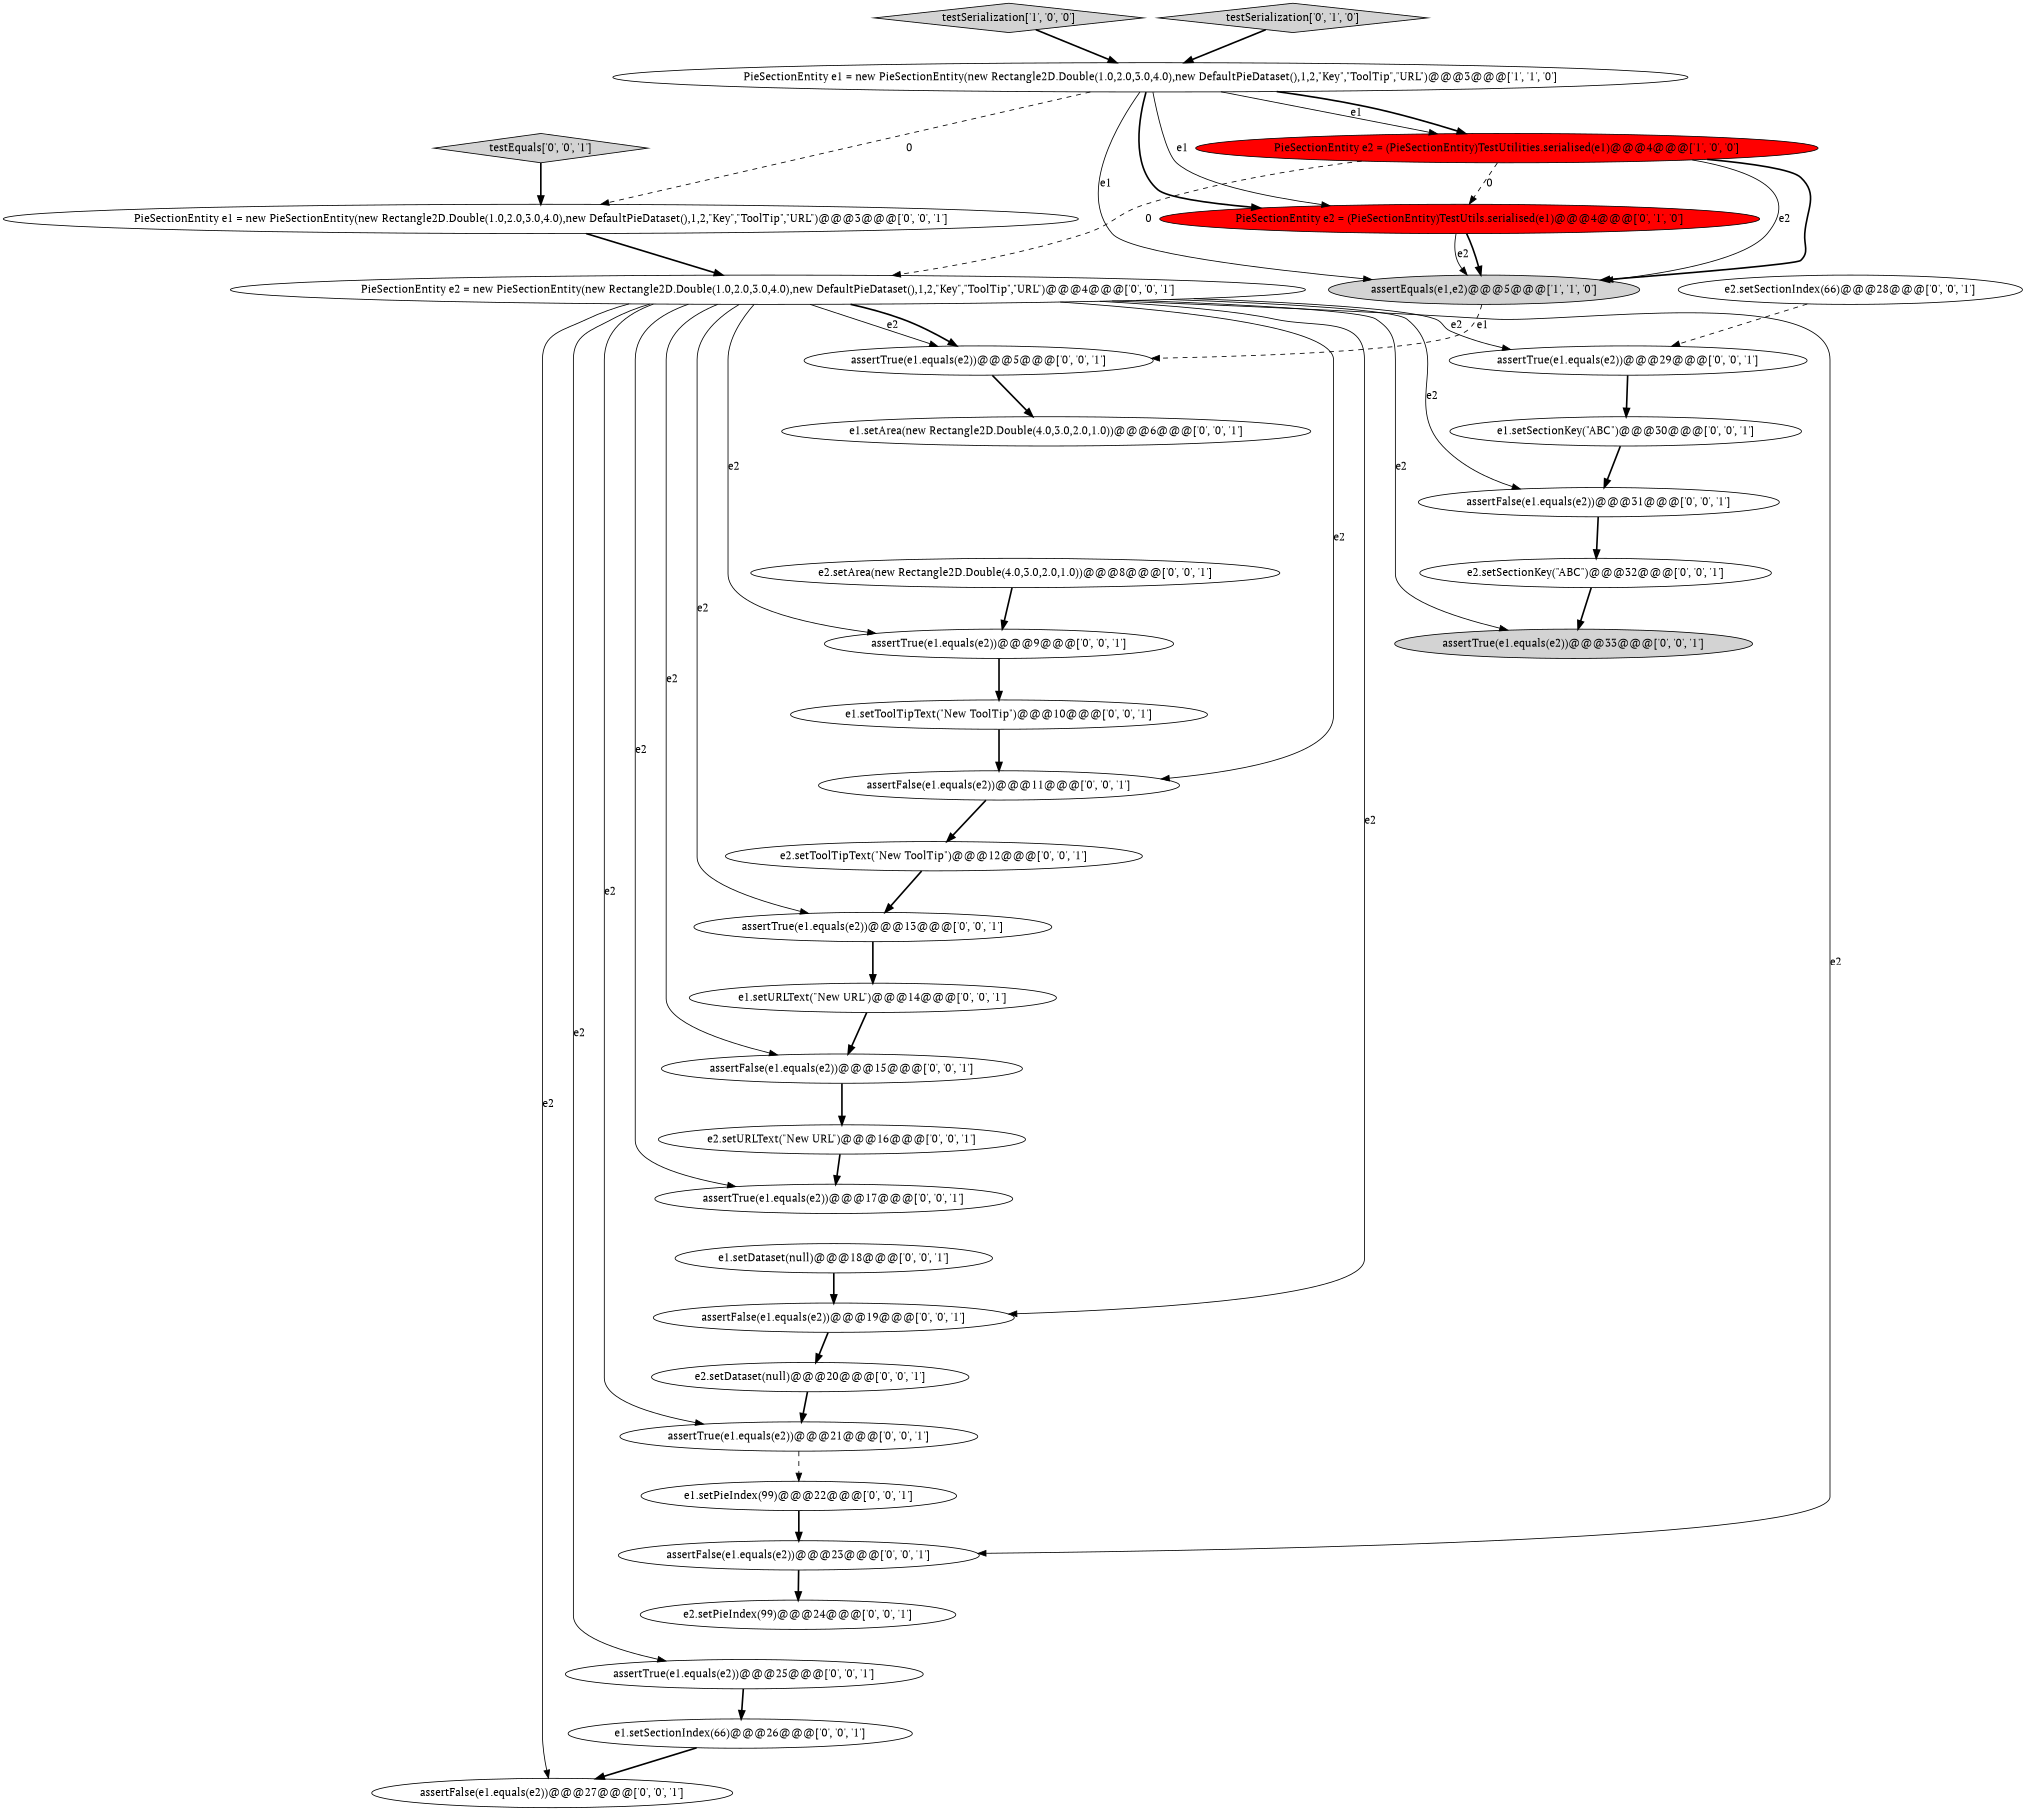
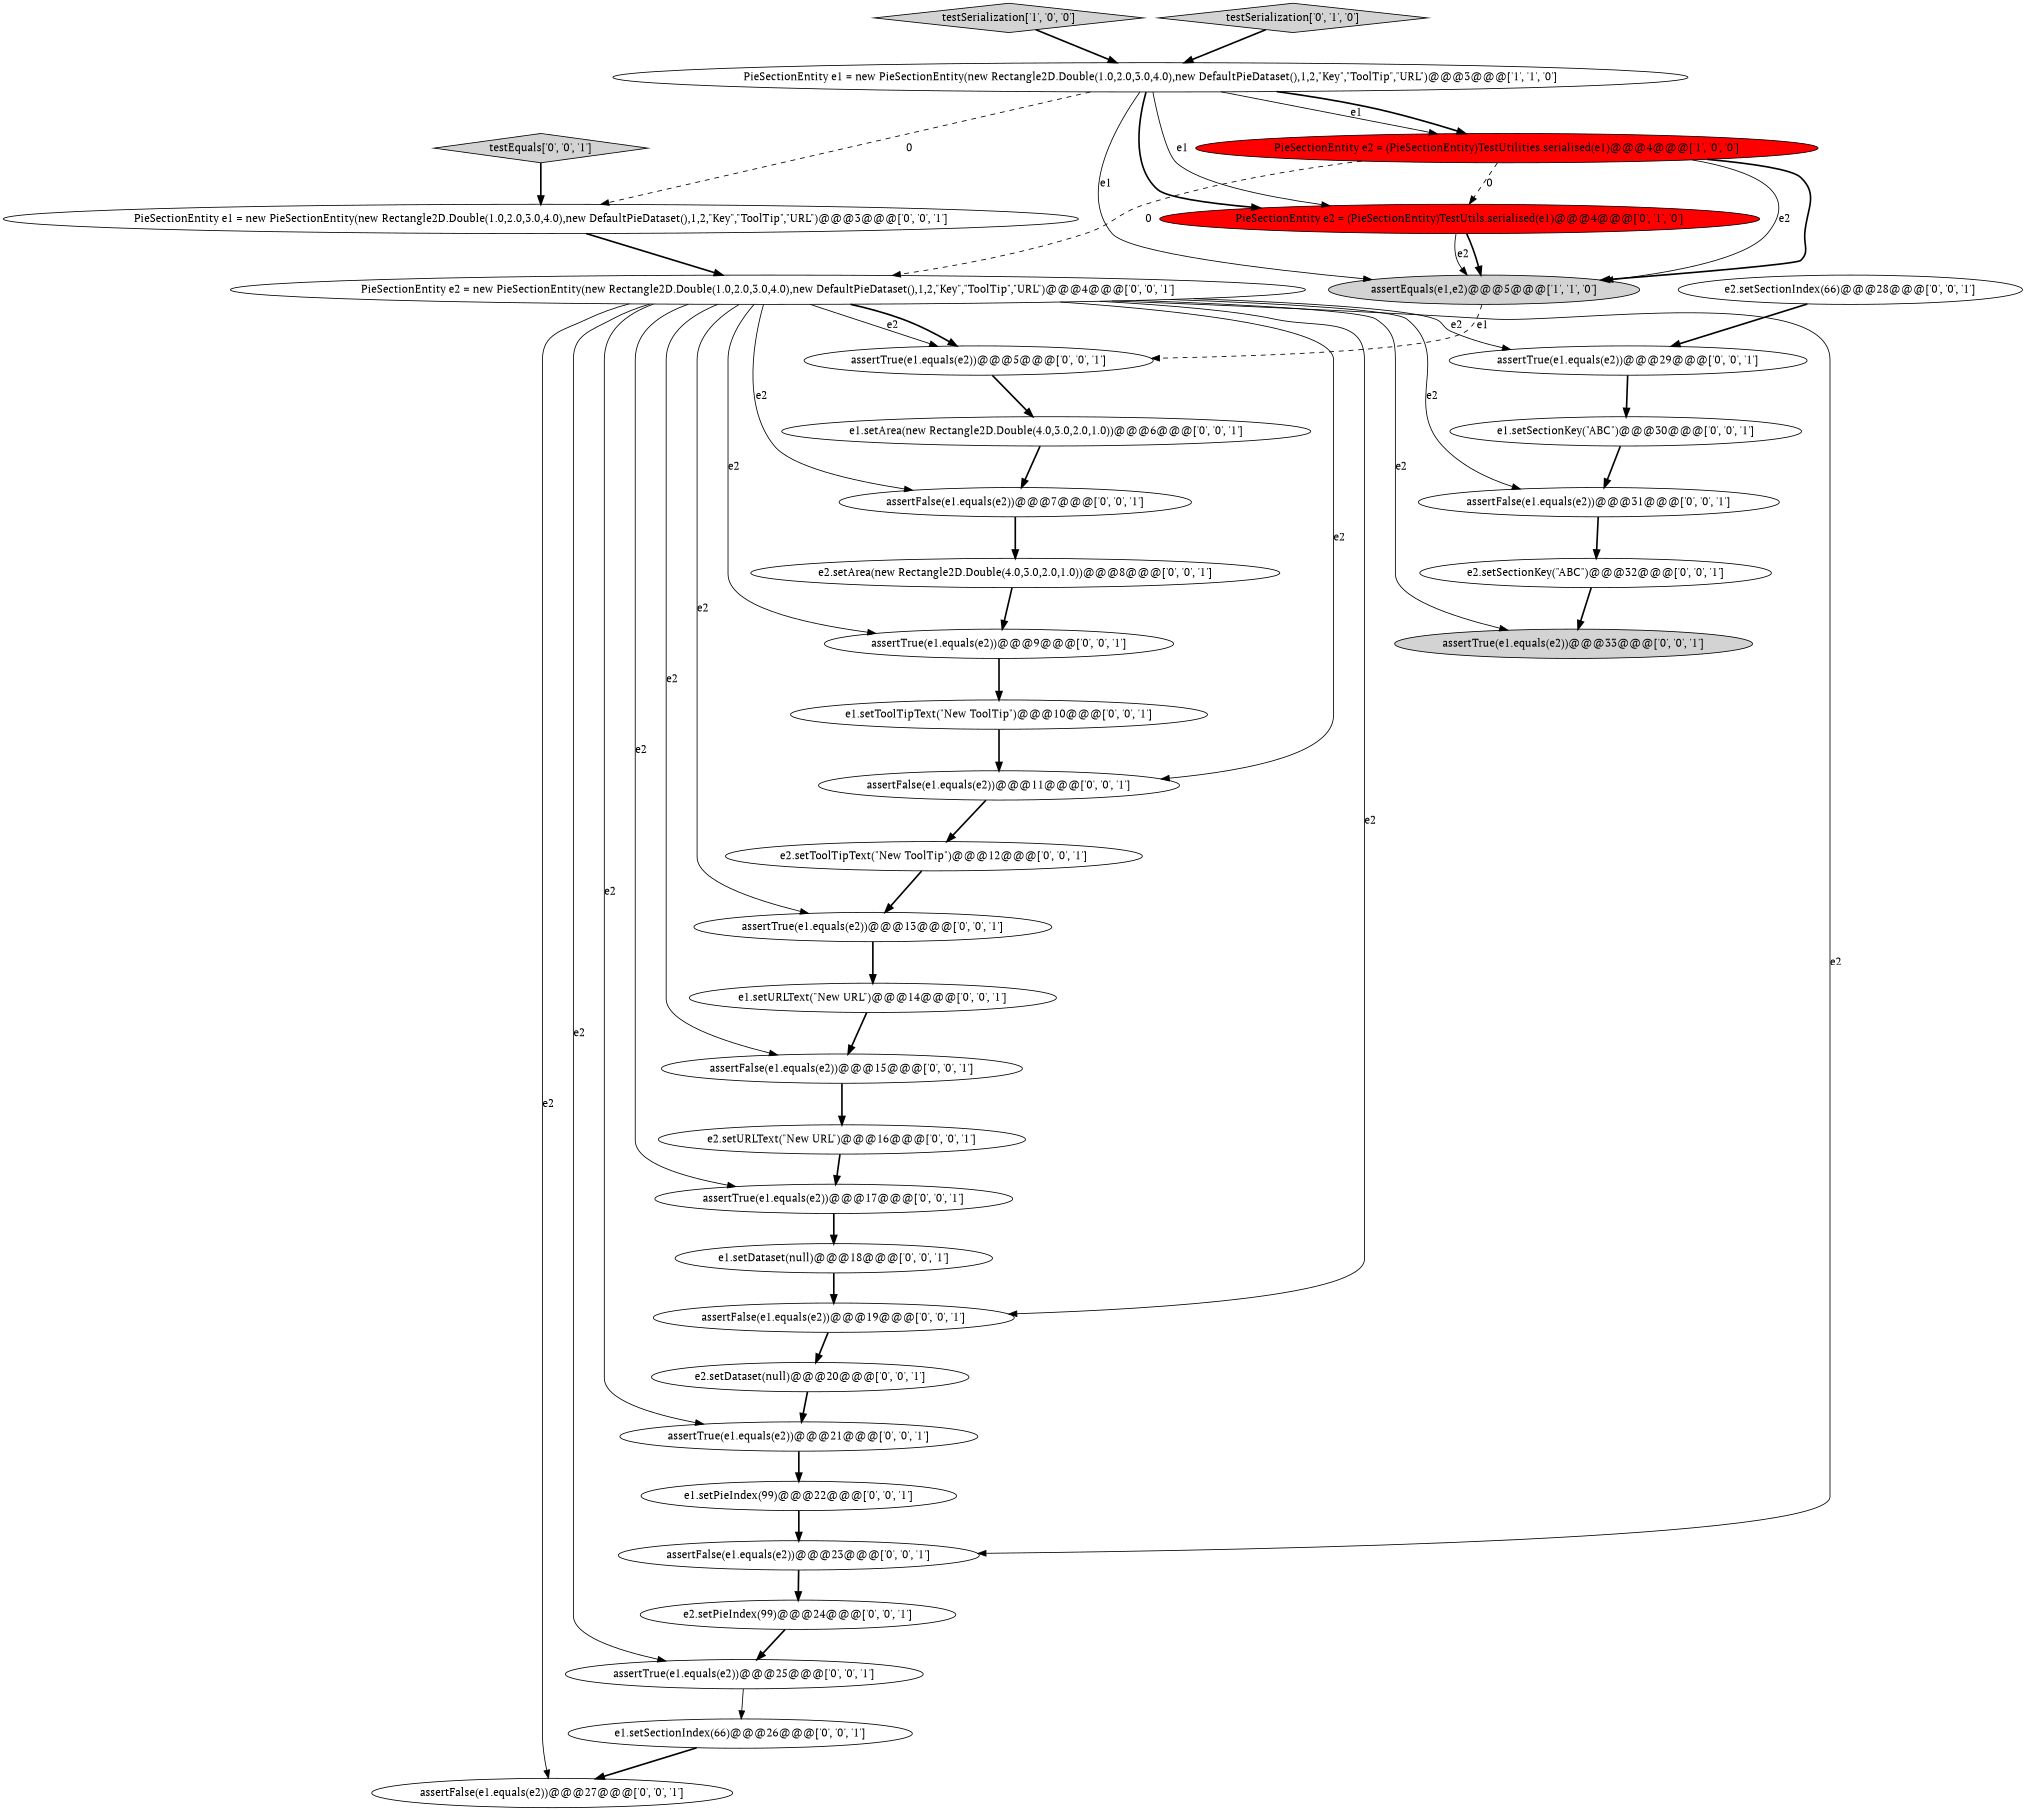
(1743, 324) -> (1743, 324)
none -> (1015, 502)
none -> (834, 1225)
(799, 1462) -> (799, 1462)
none -> (774, 1642)
(743, 1700) -> (743, 1700)
